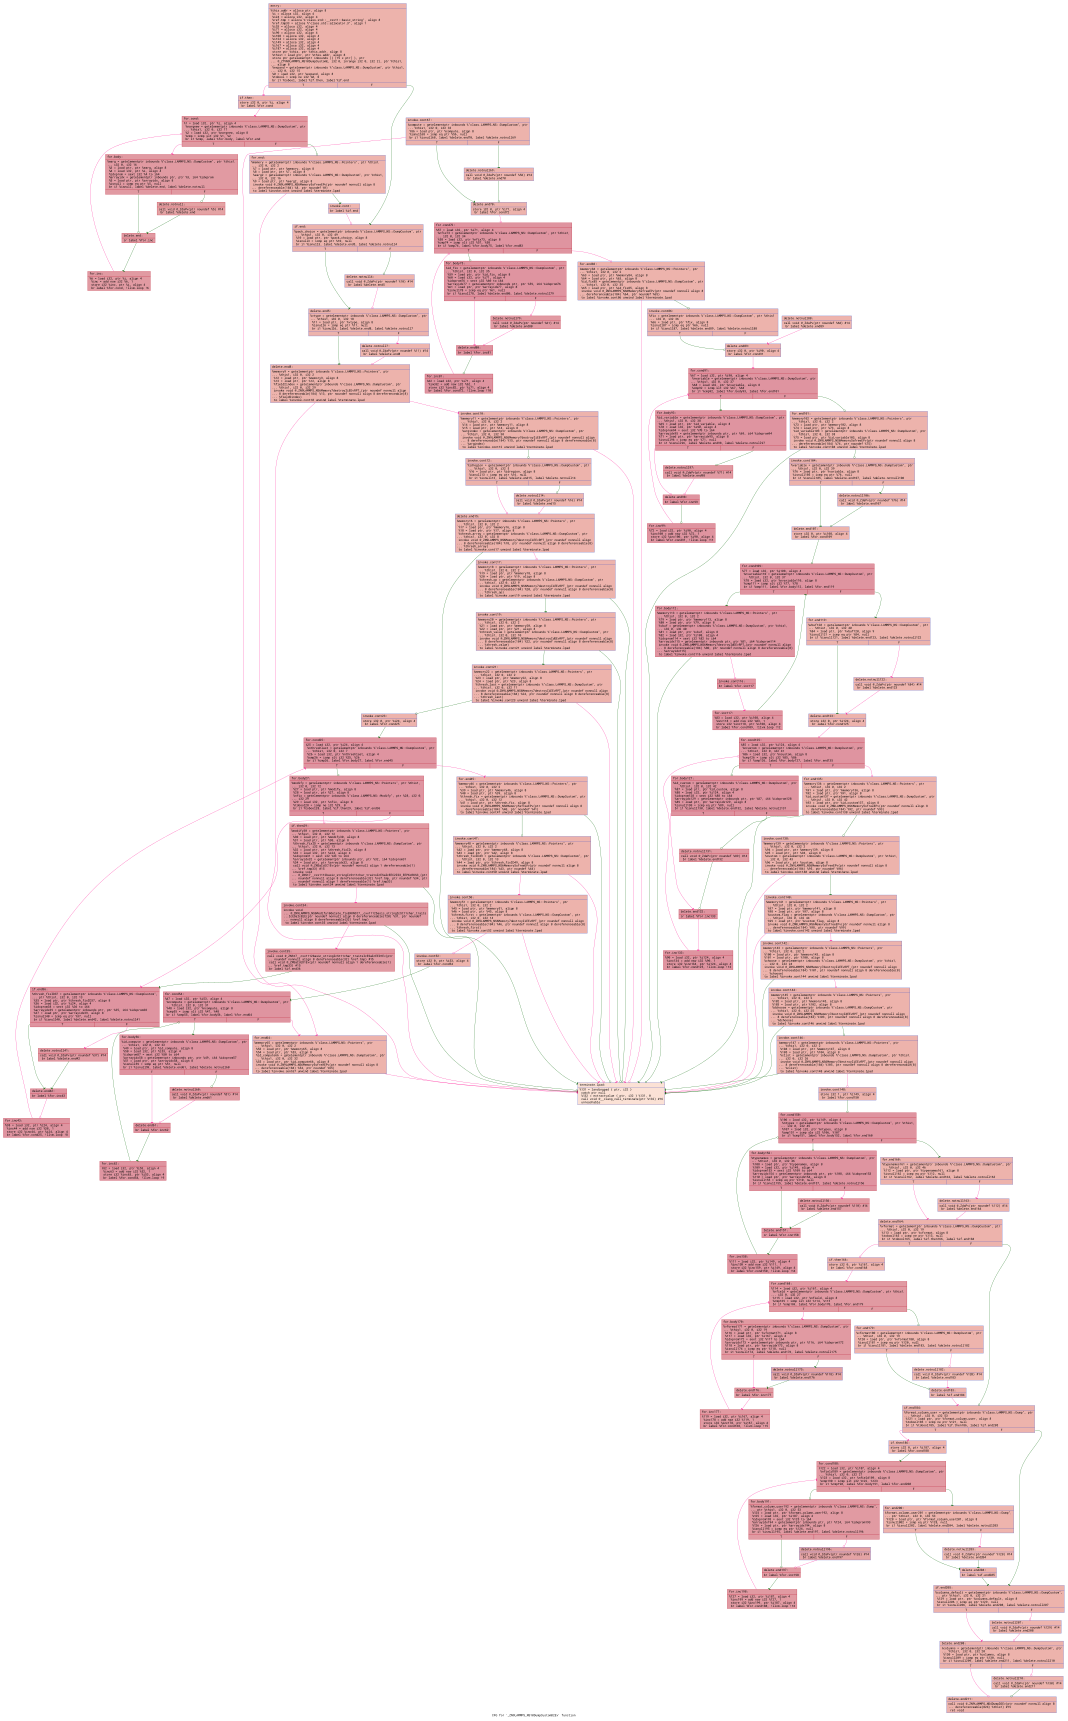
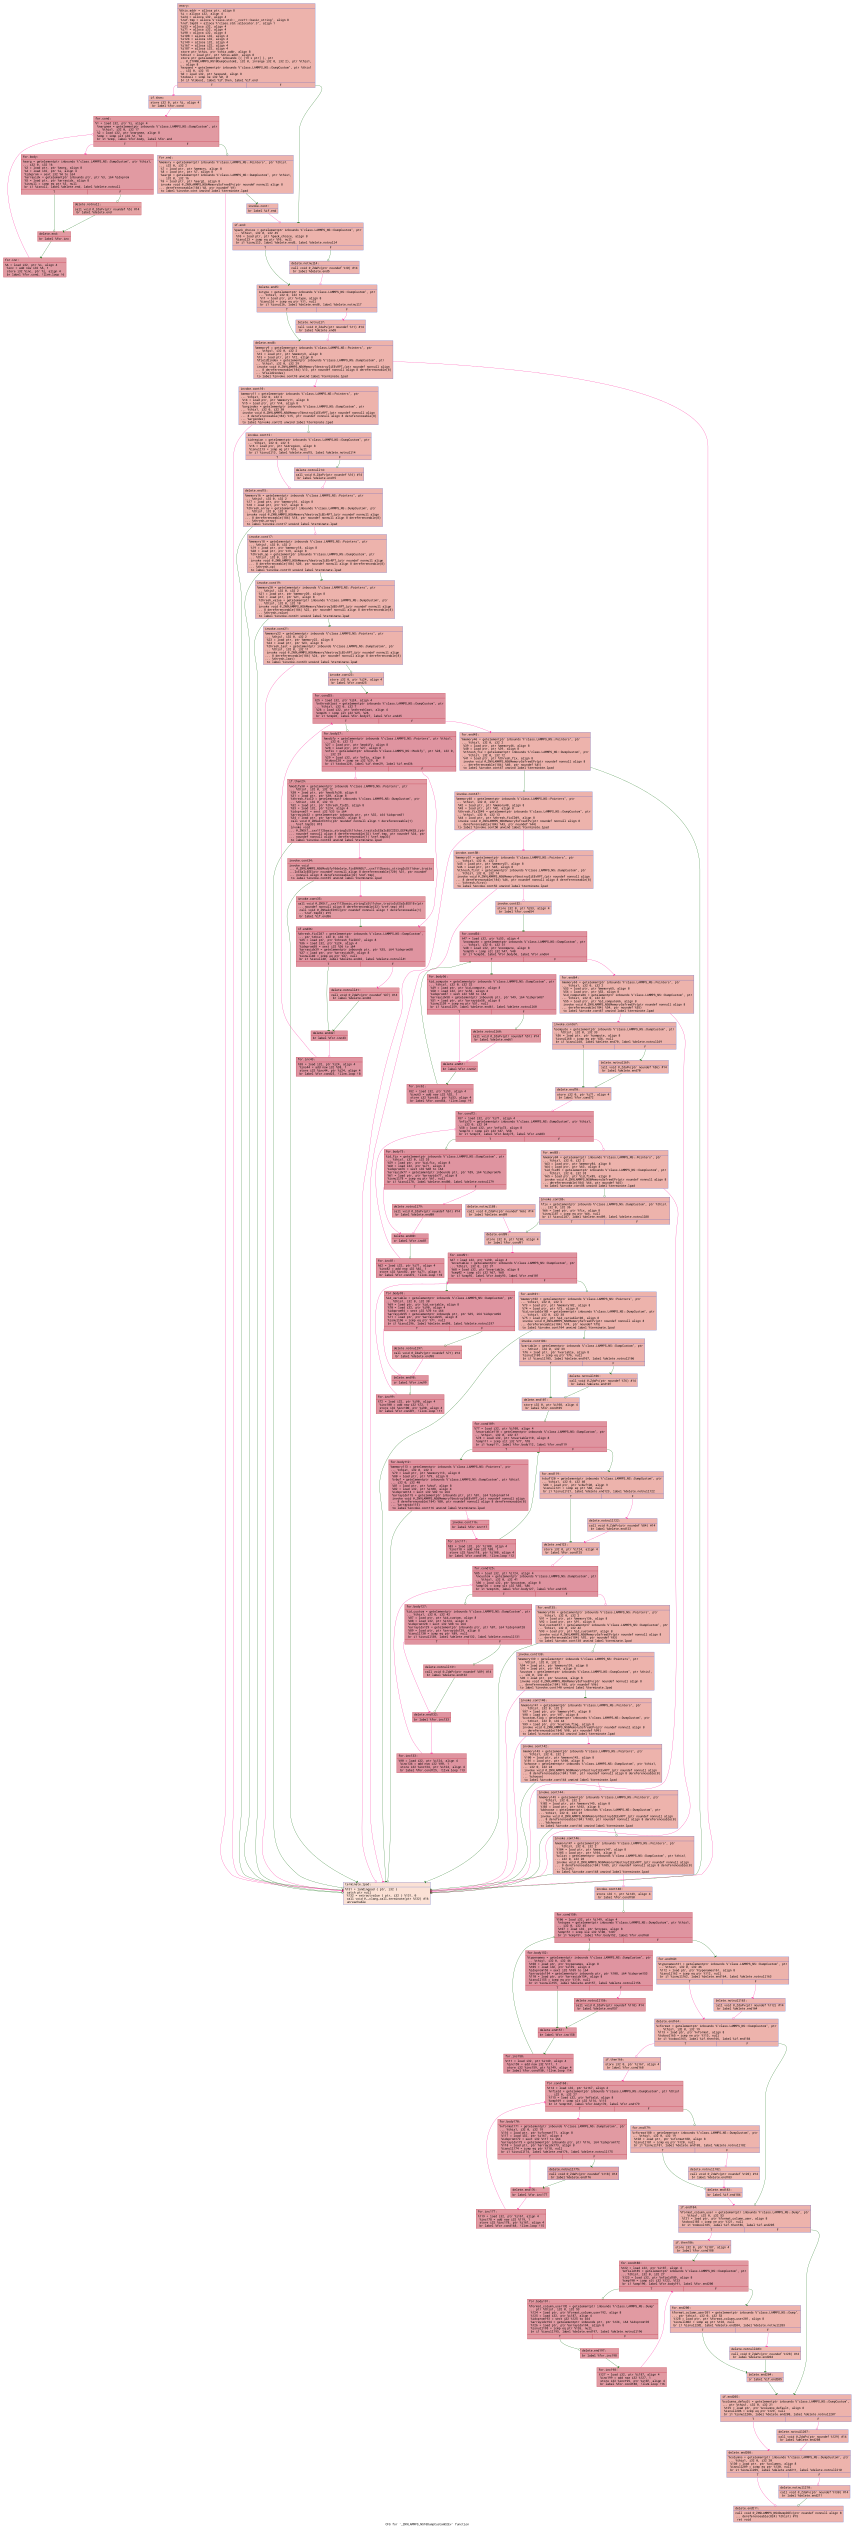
(244, 535) -> (620, 1017)
(835, 1554) -> none
